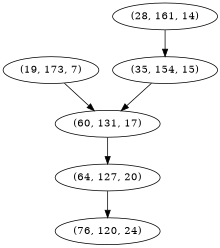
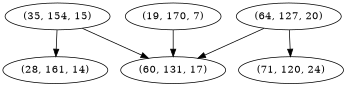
(165, 40) -> (57, 40)
(51, 70) -> (173, 16)
(108, 147) -> (234, 42)
(108, 231) -> (291, 70)
